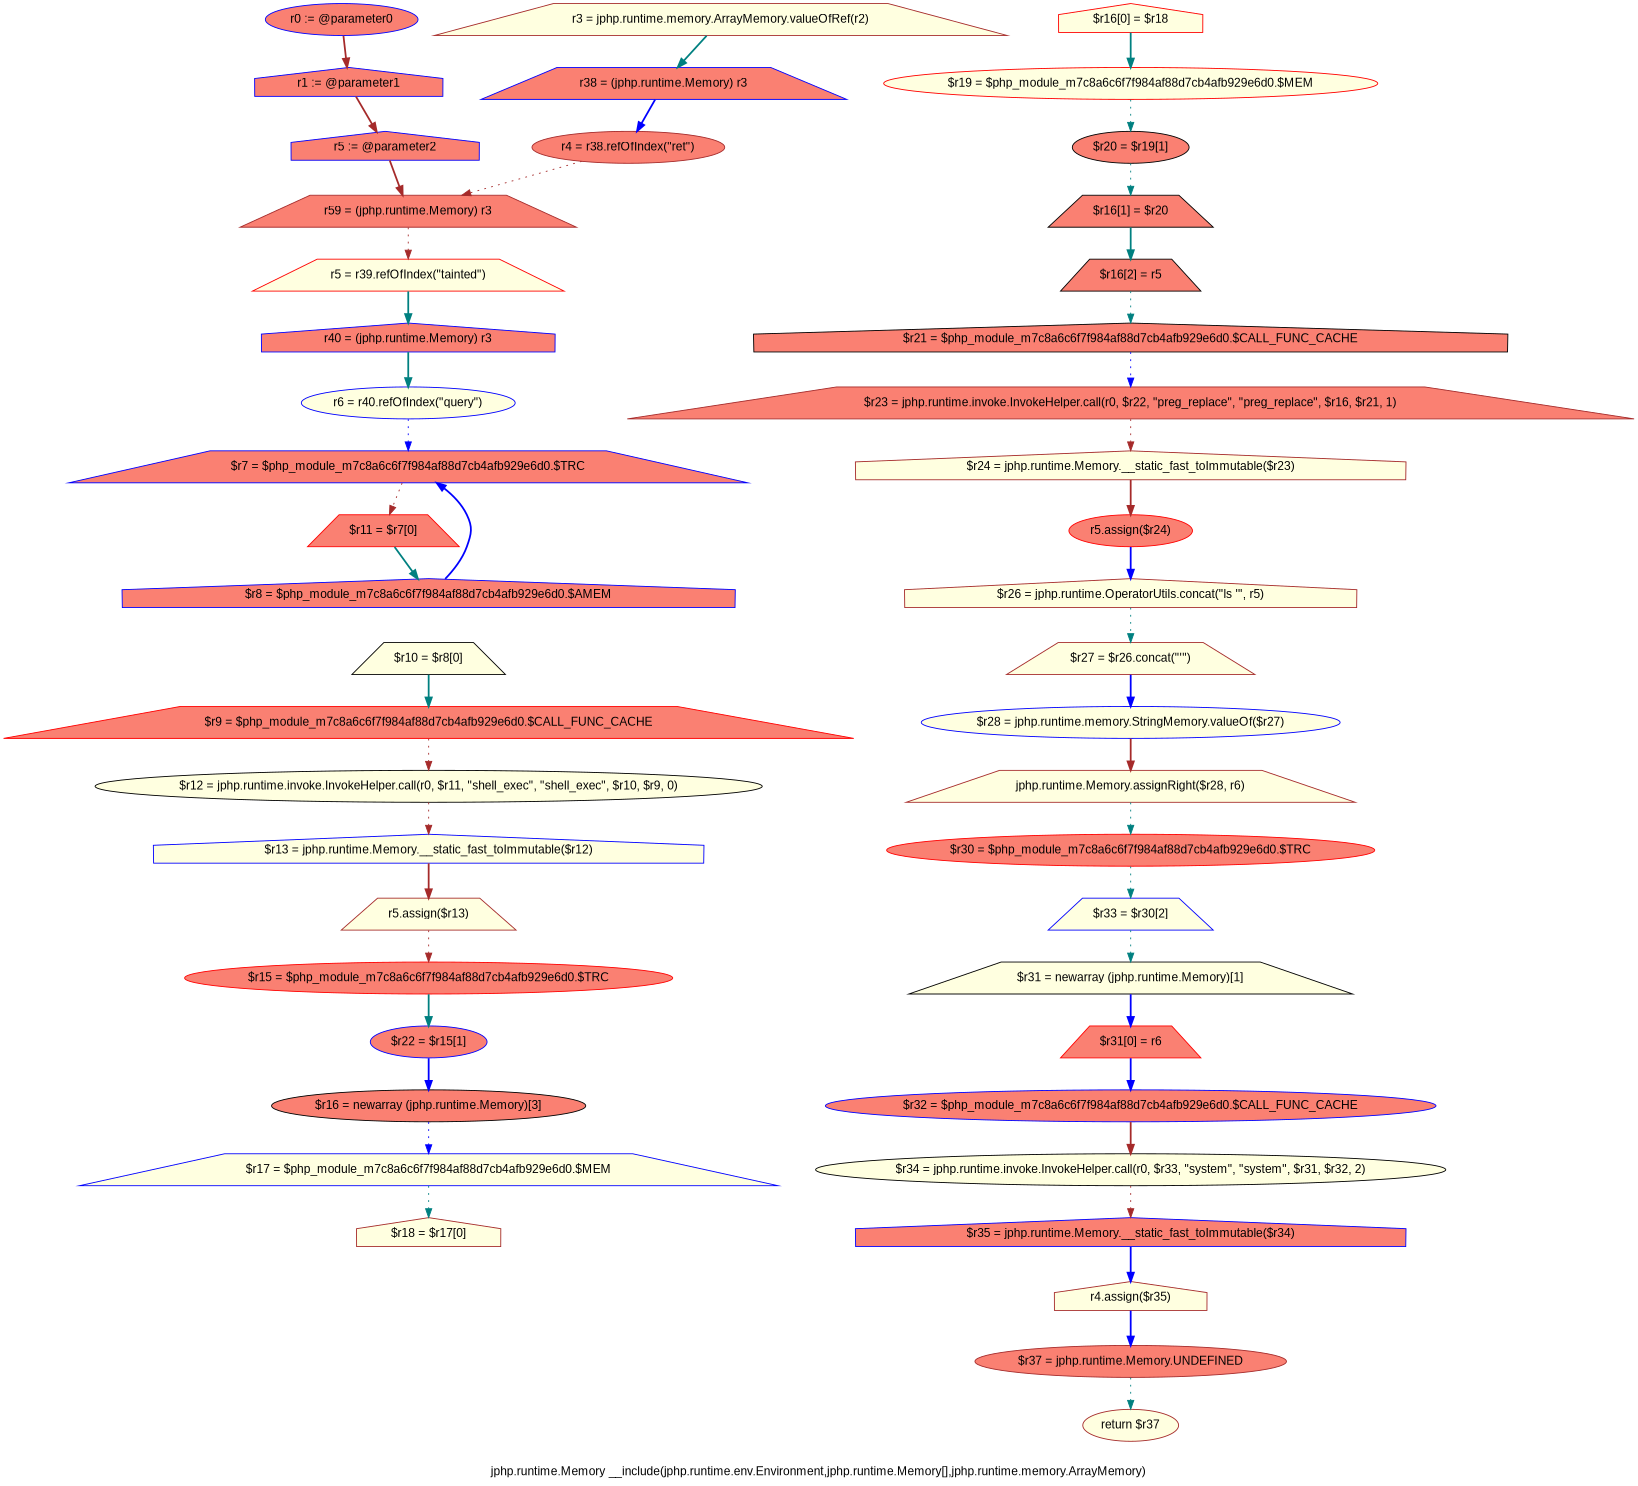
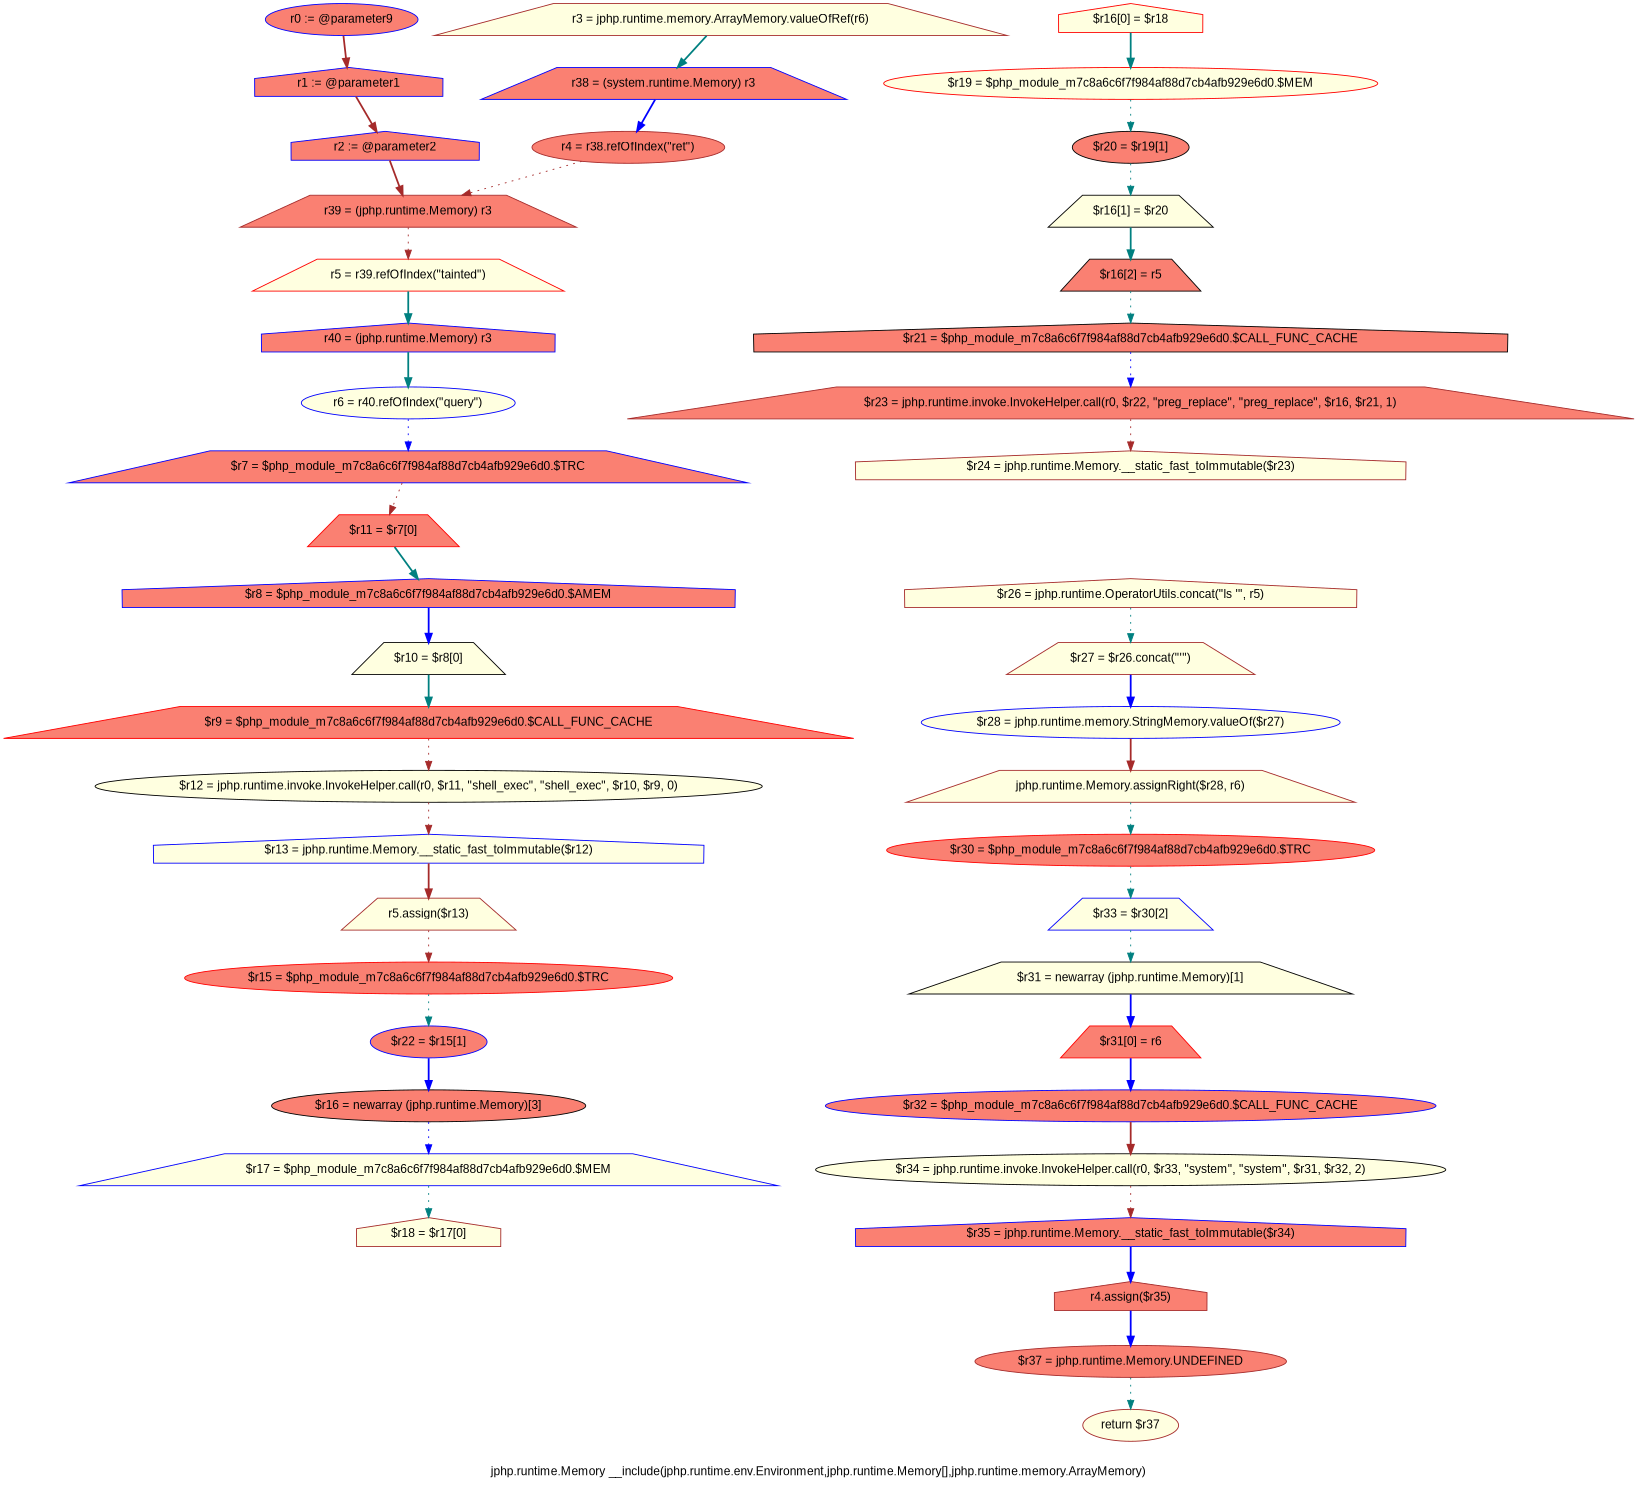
(342, 20) -> (342, 20)
(721, 20) -> (721, 20)
(664, 83) -> (664, 83)
(385, 147) -> (385, 147)
(408, 211) -> (408, 211)
(1131, 211) -> (1131, 211)
(1131, 531) -> none
(471, 533) -> (429, 621)
(429, 1006) -> (429, 1006)
(1131, 1298) -> (1131, 1298)
